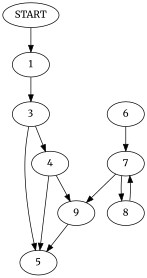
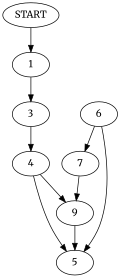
(26, 185) -> (107, 188)
(126, 213) -> none
